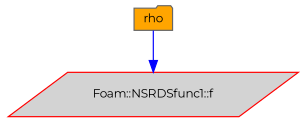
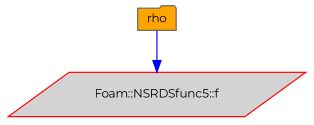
(153, 94) -> (157, 94)
